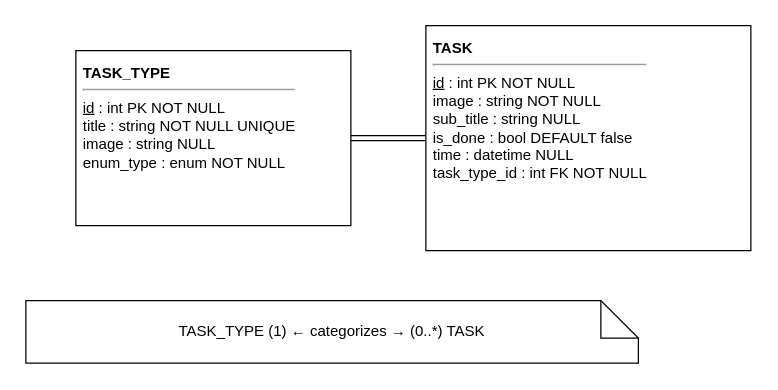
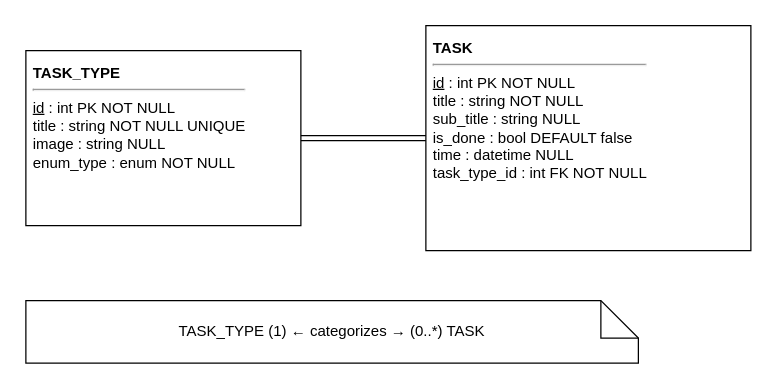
(544, 102) -> (544, 102)
(213, 138) -> (163, 138)
